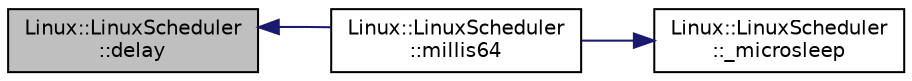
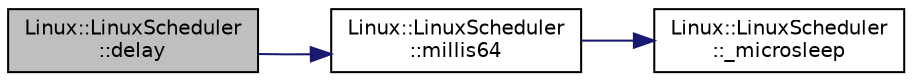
(305, 27) -> (285, 54)
